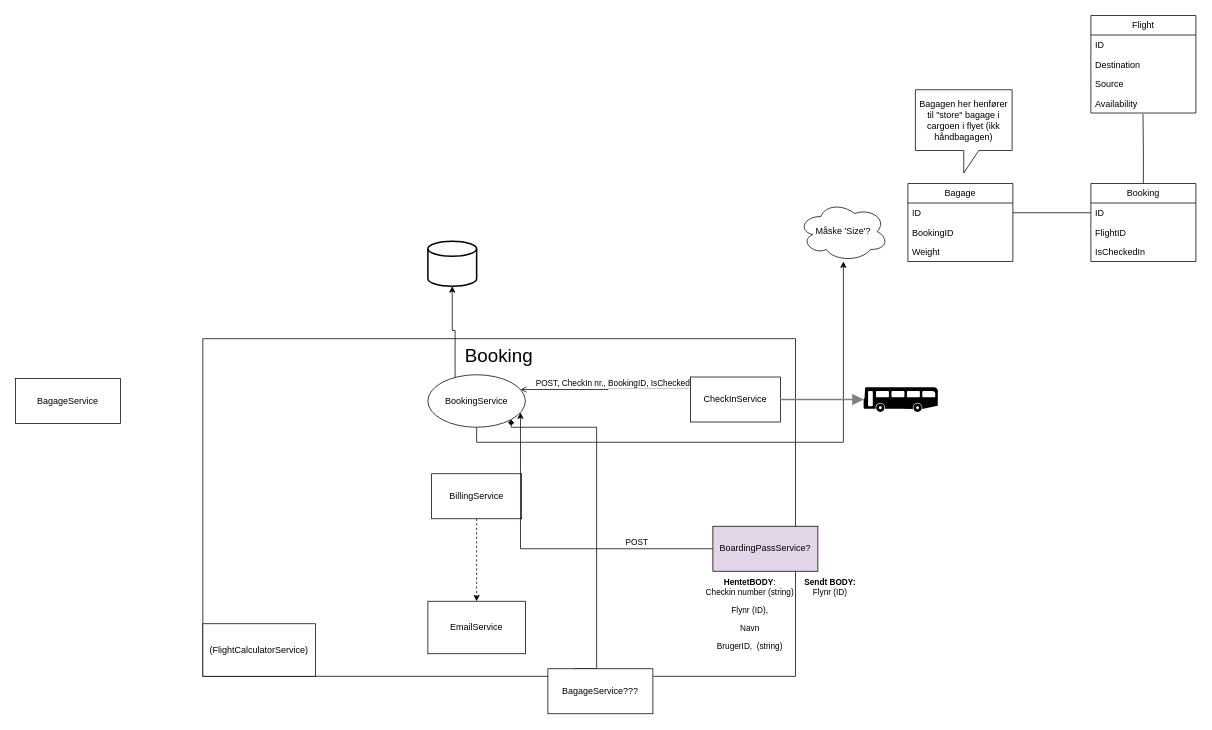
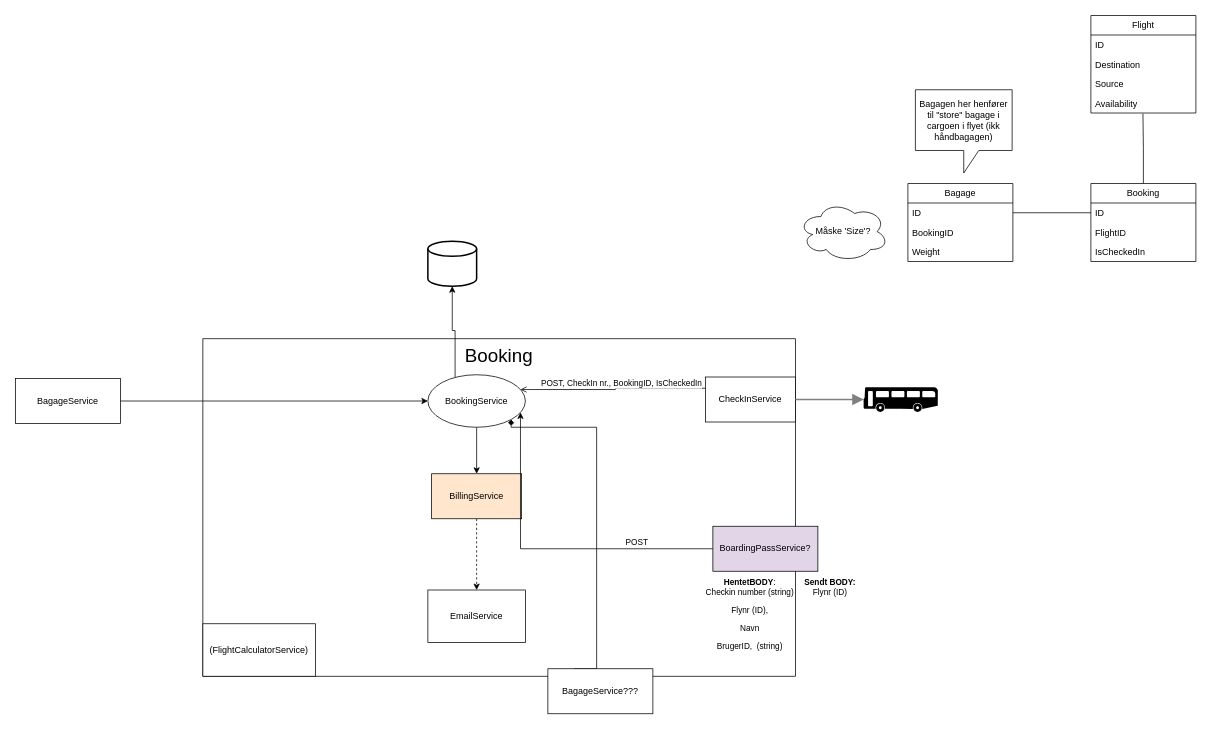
(735, 399) -> (750, 399)
none -> (421, 401)
(746, 442) -> (477, 455)
(477, 496) -> (477, 496)
(477, 627) -> (477, 616)
